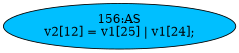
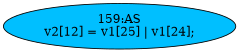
(120, 26) -> (120, 26)
